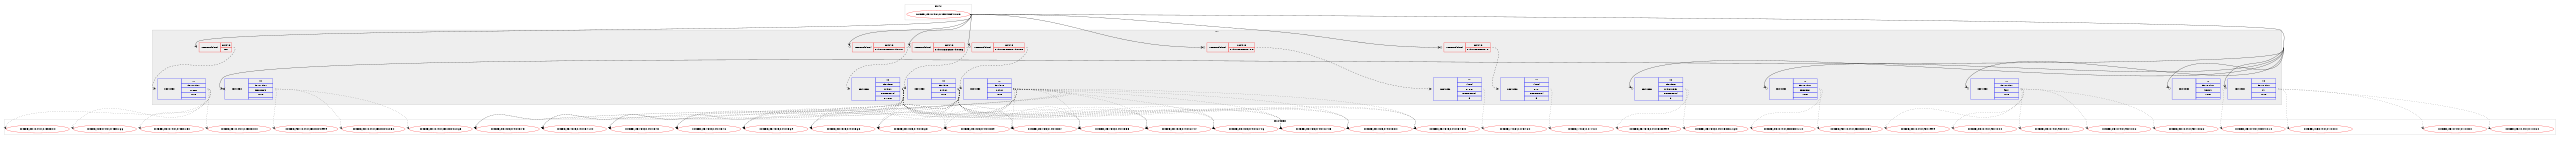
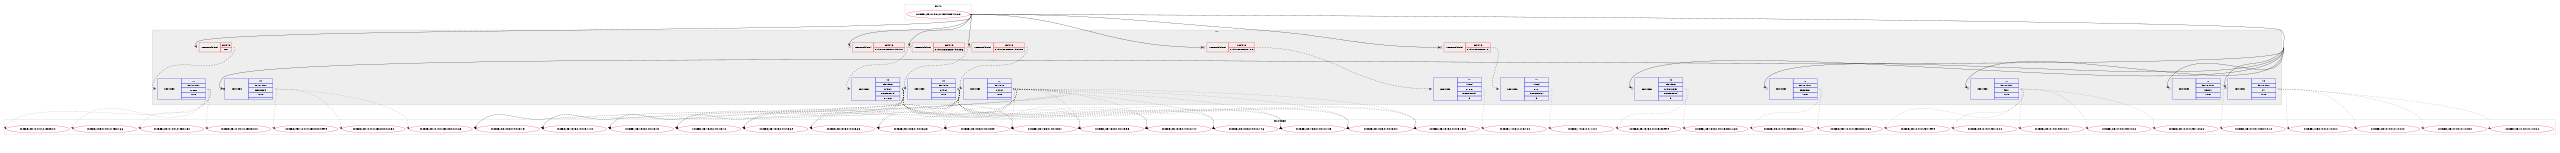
none -> (2388, 129)
